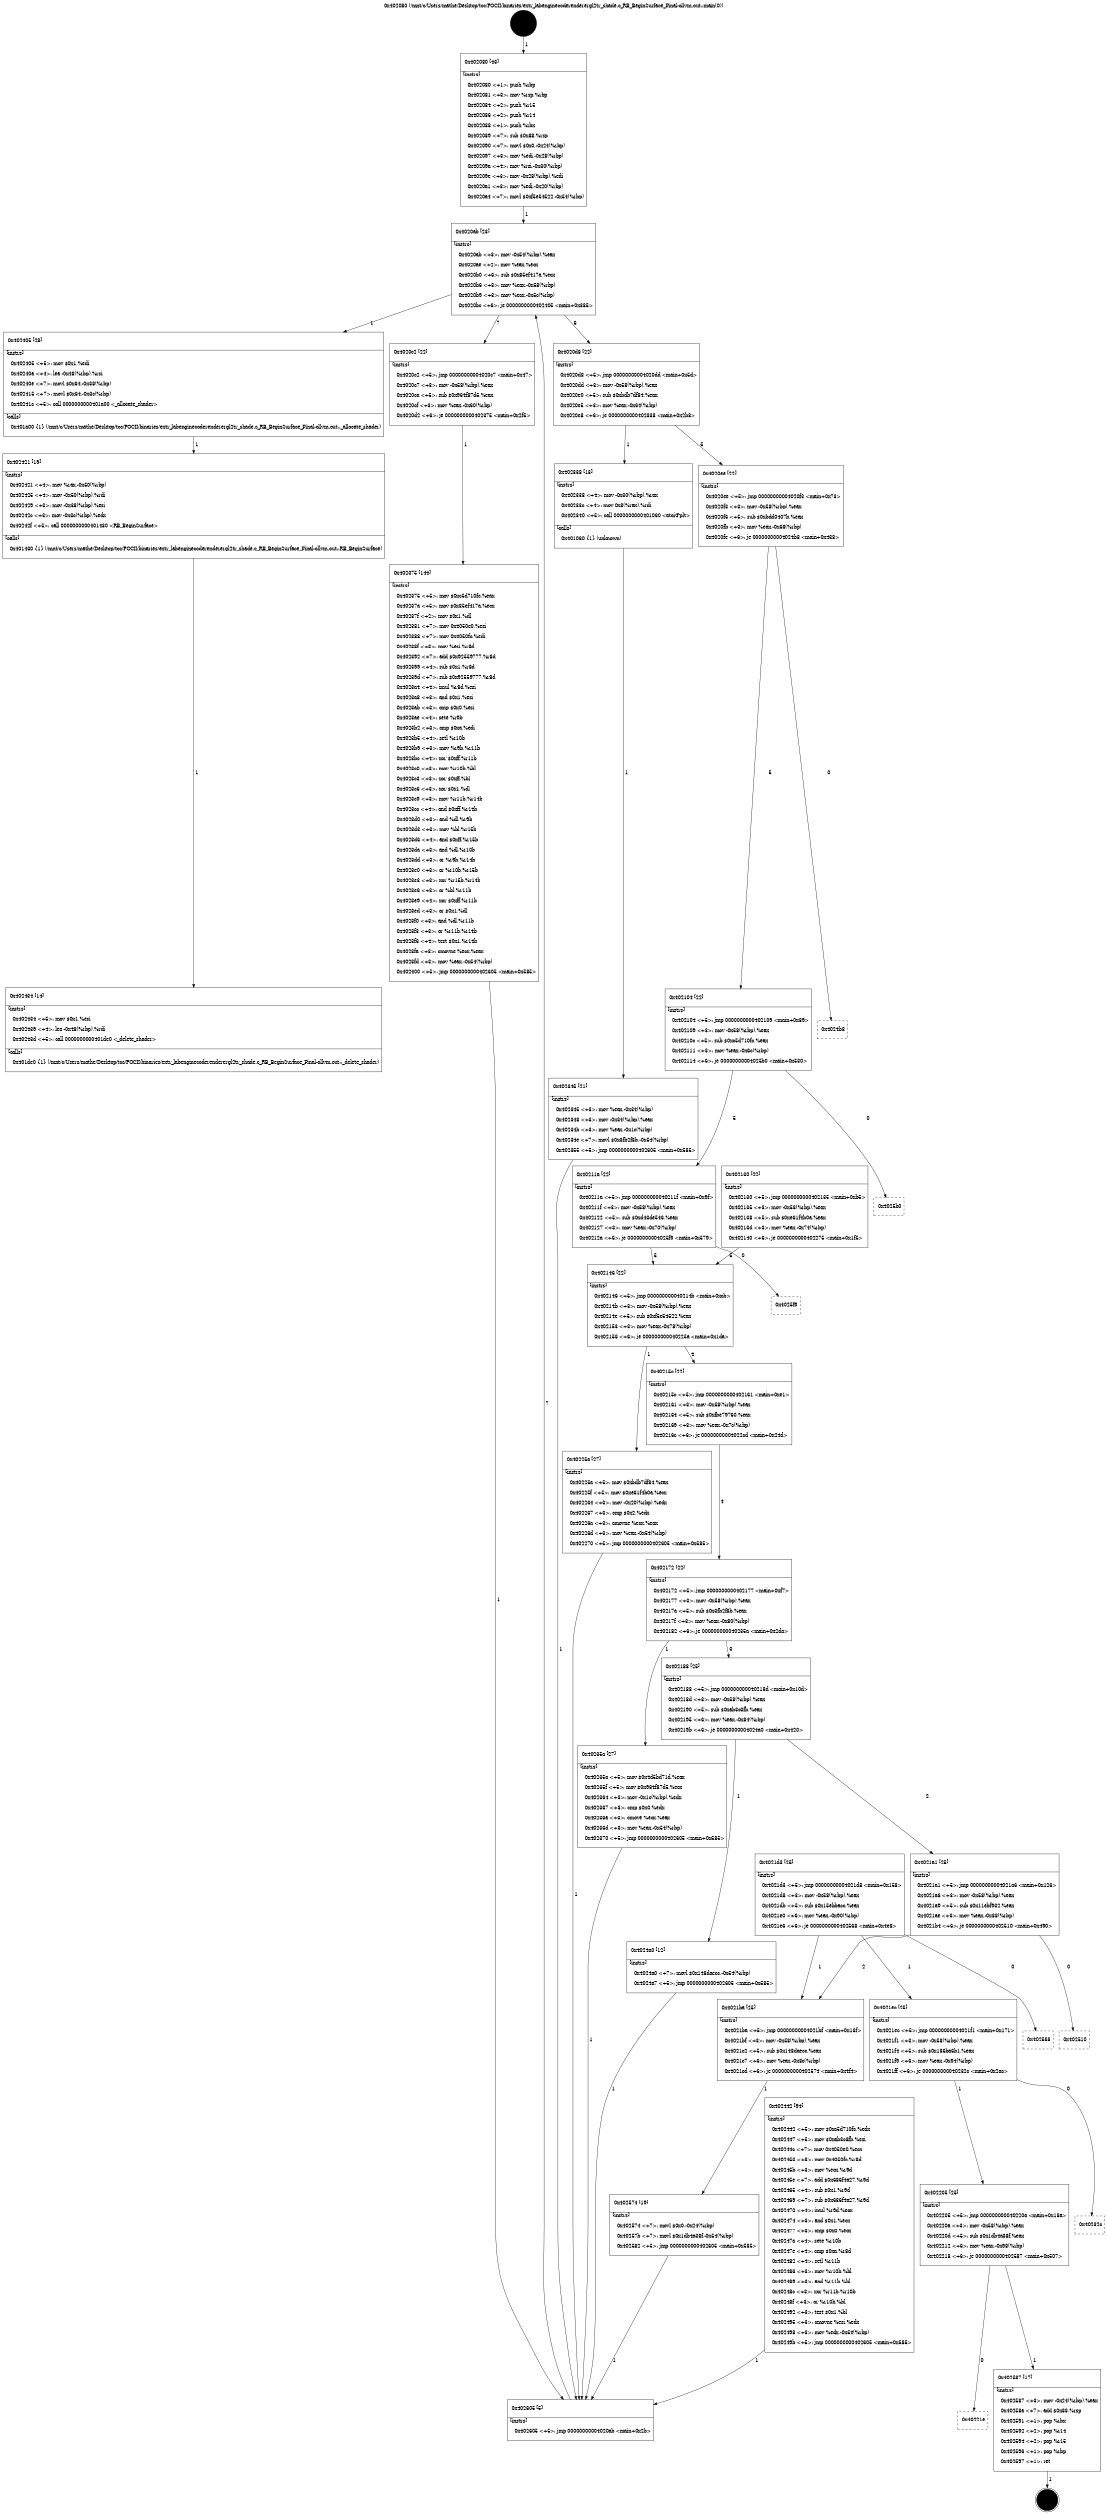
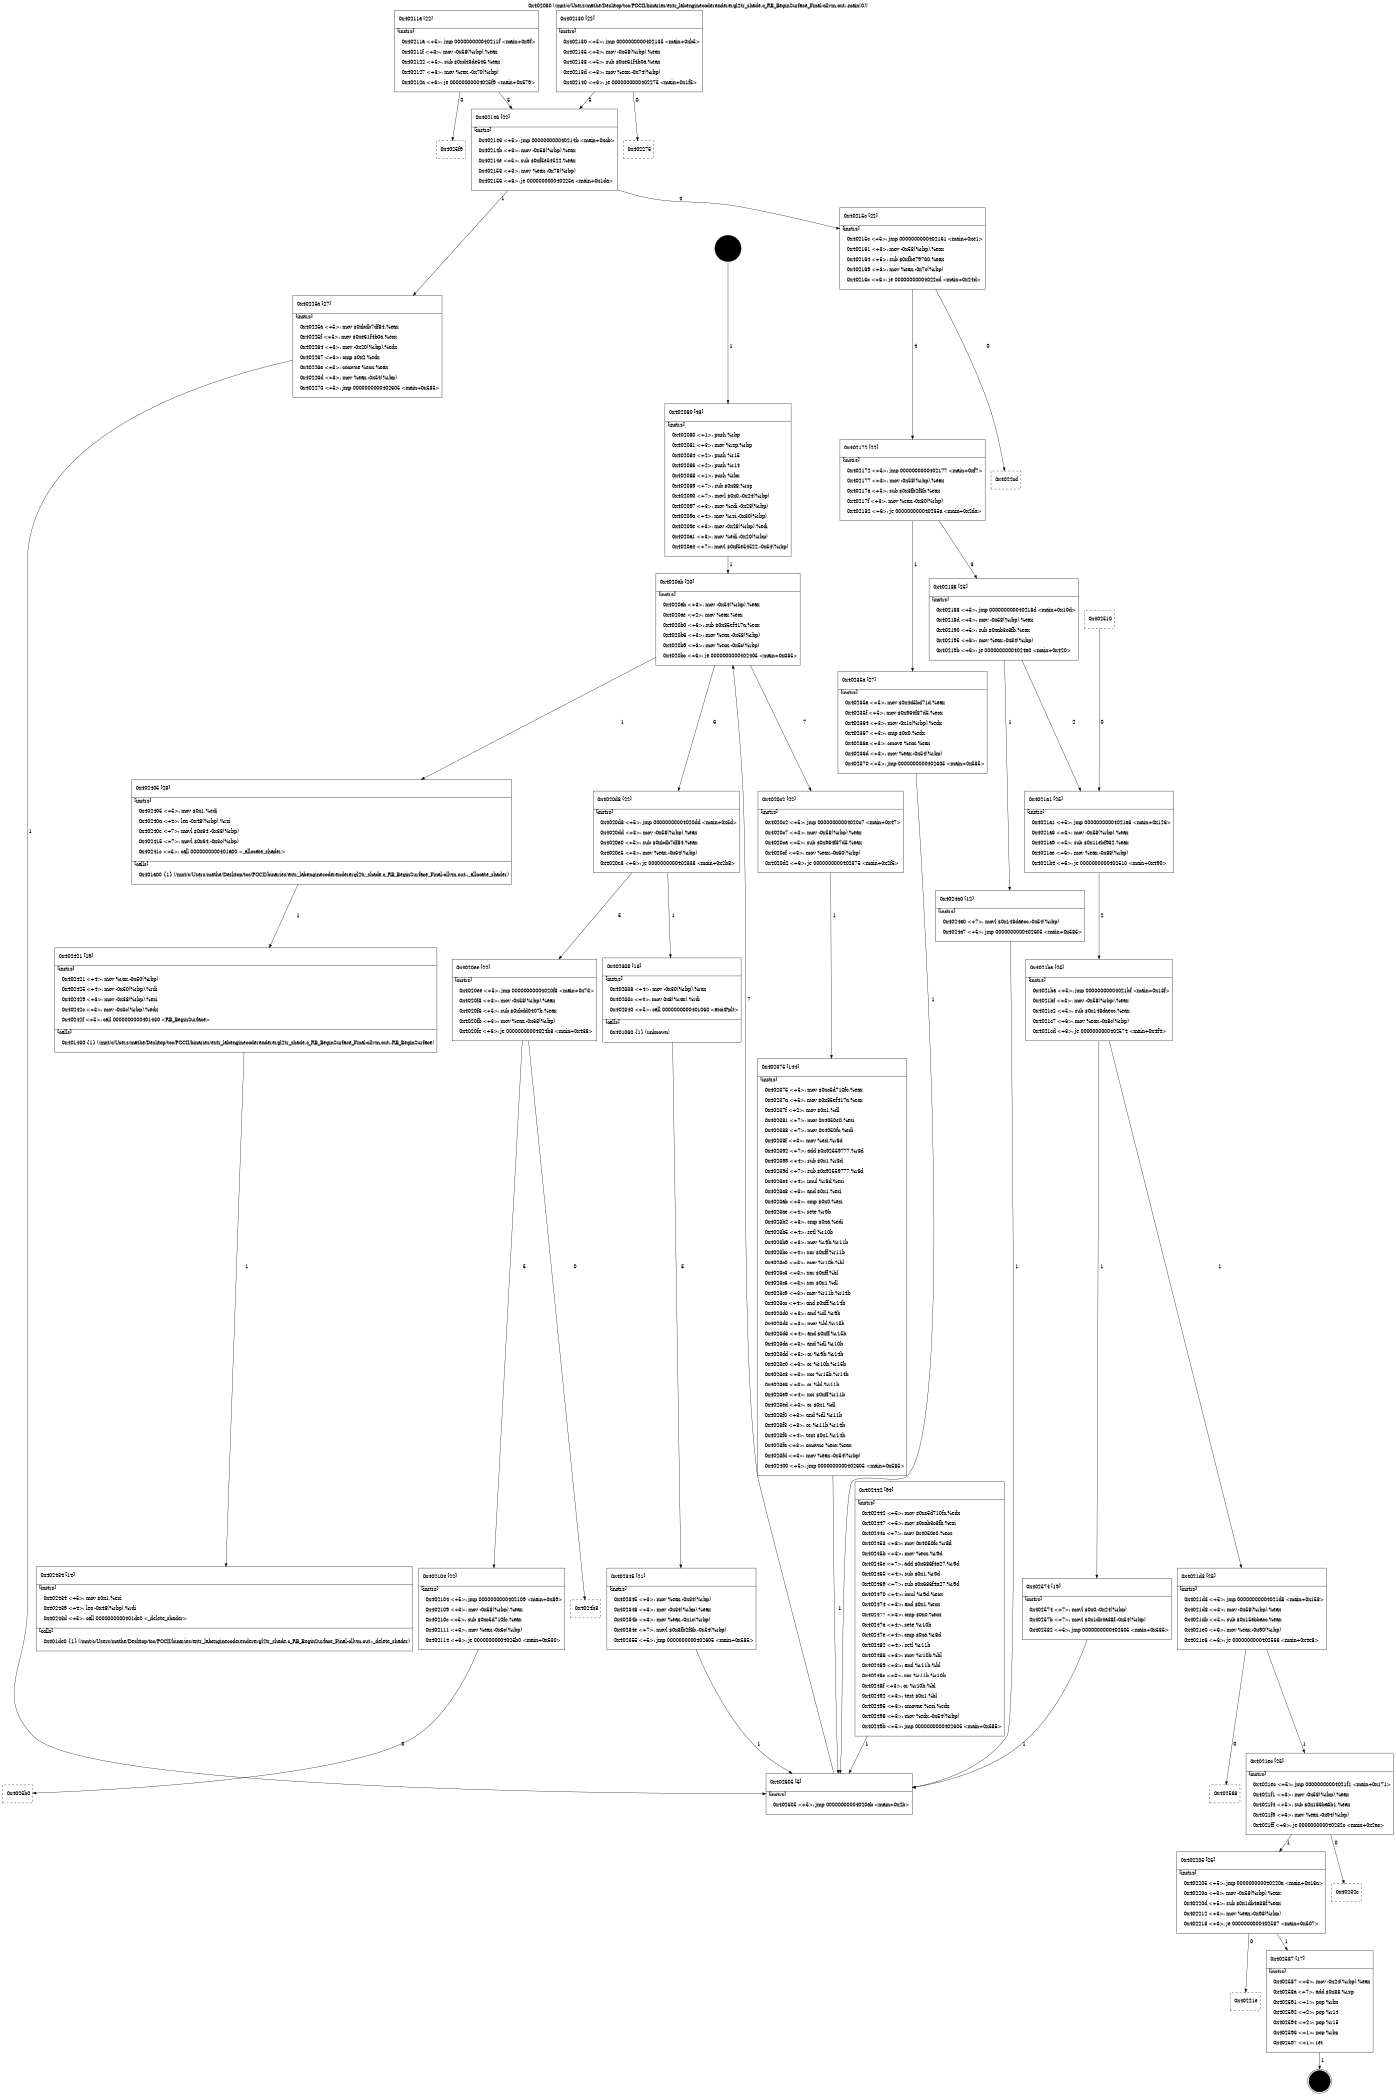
none -> (639, 150)
none -> (1006, 480)
(626, 773) -> (682, 1267)
(720, 1119) -> none
(811, 1966) -> (1175, 1303)
(1062, 1979) -> (1099, 708)
